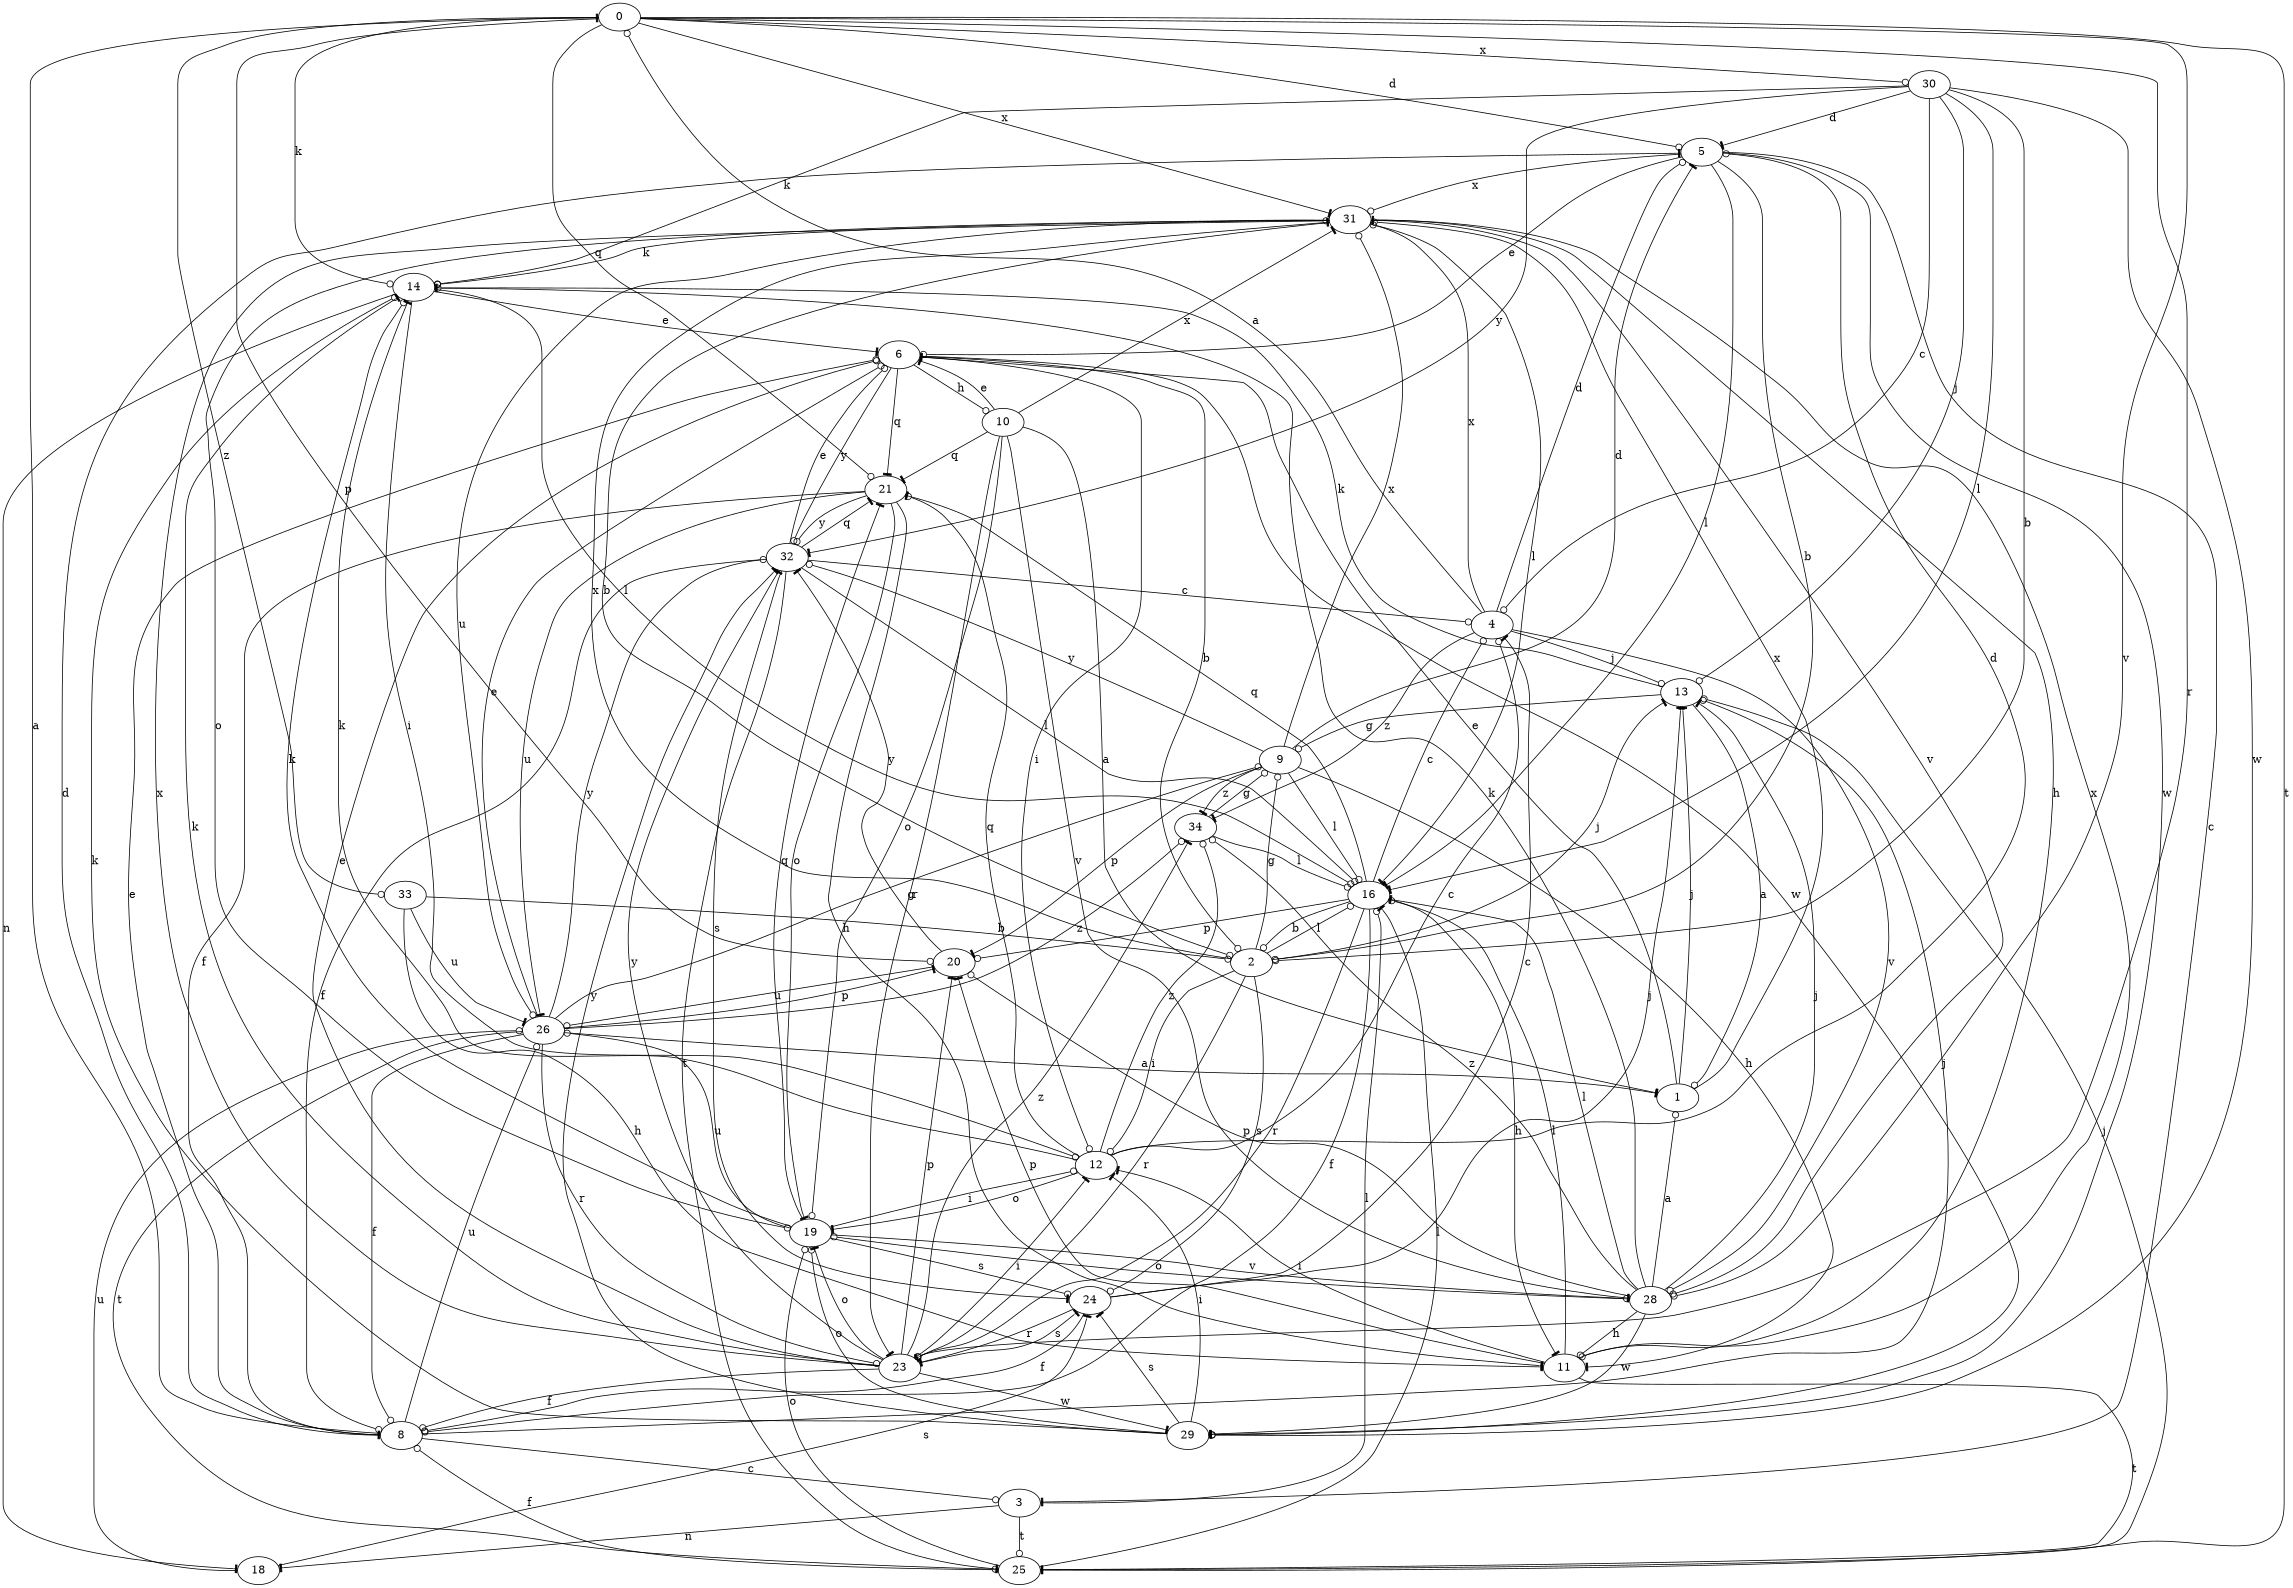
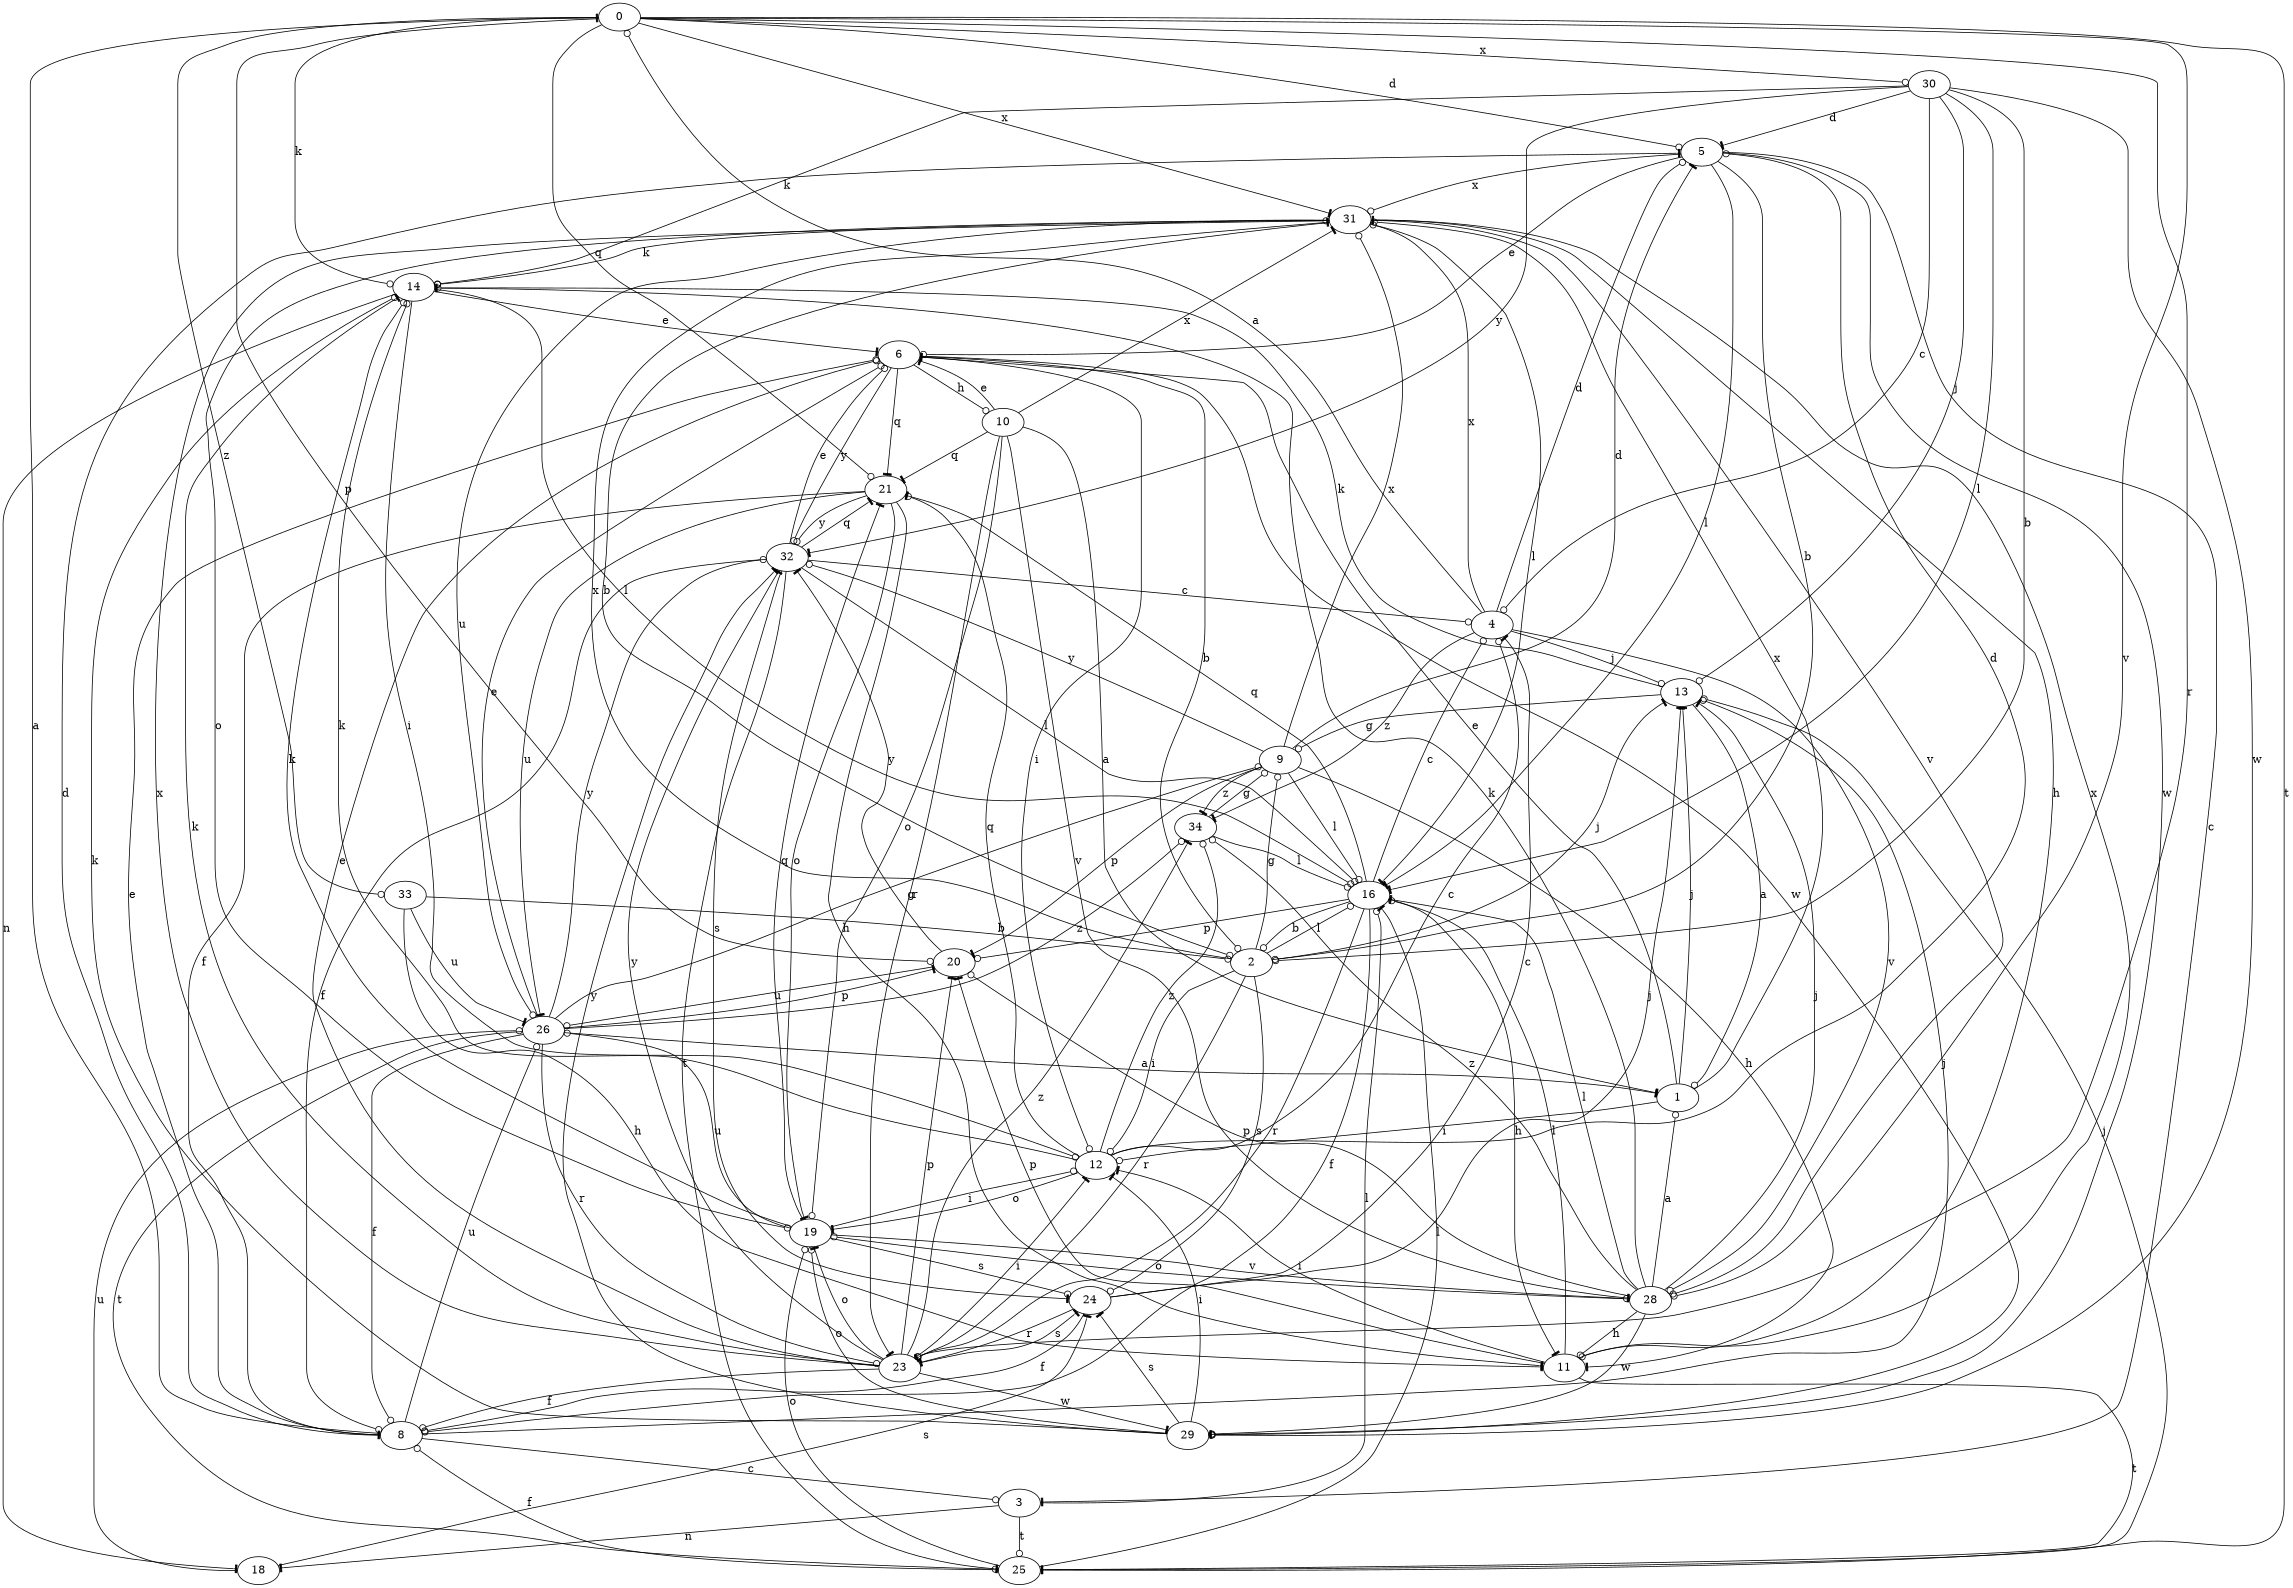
(422, 976) -> (422, 976)
none -> (1390, 1131)
(1448, 1416) -> (1448, 1416)
